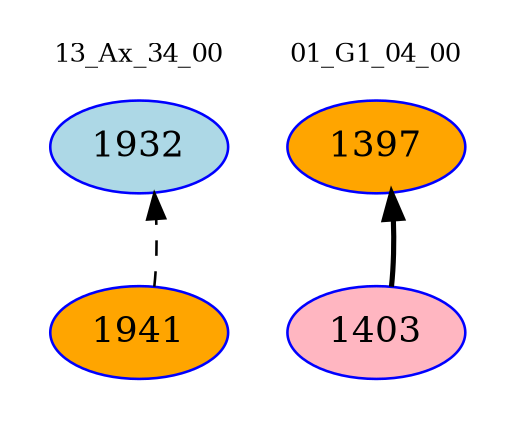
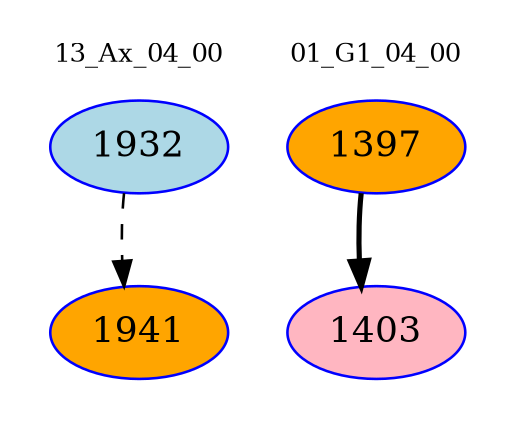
(139, 55) -> (139, 55)
(156, 253) -> (122, 227)
(394, 253) -> (359, 227)
